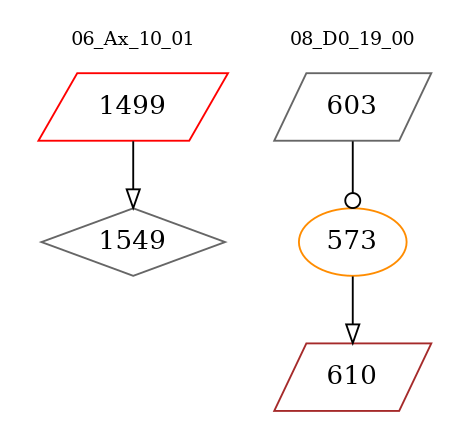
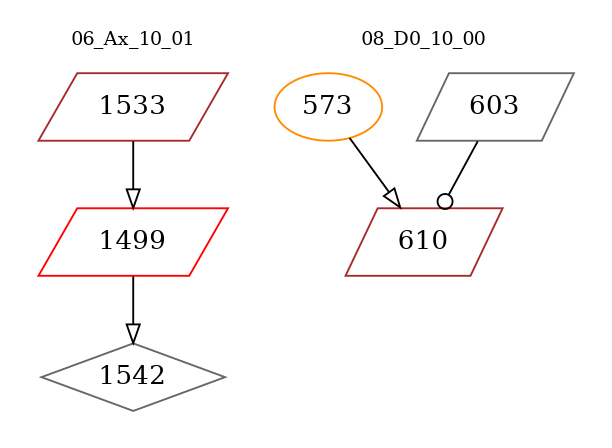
(353, 40) -> (424, 40)
none -> (133, 107)
(353, 167) -> (463, 168)
(133, 242) -> (133, 377)
